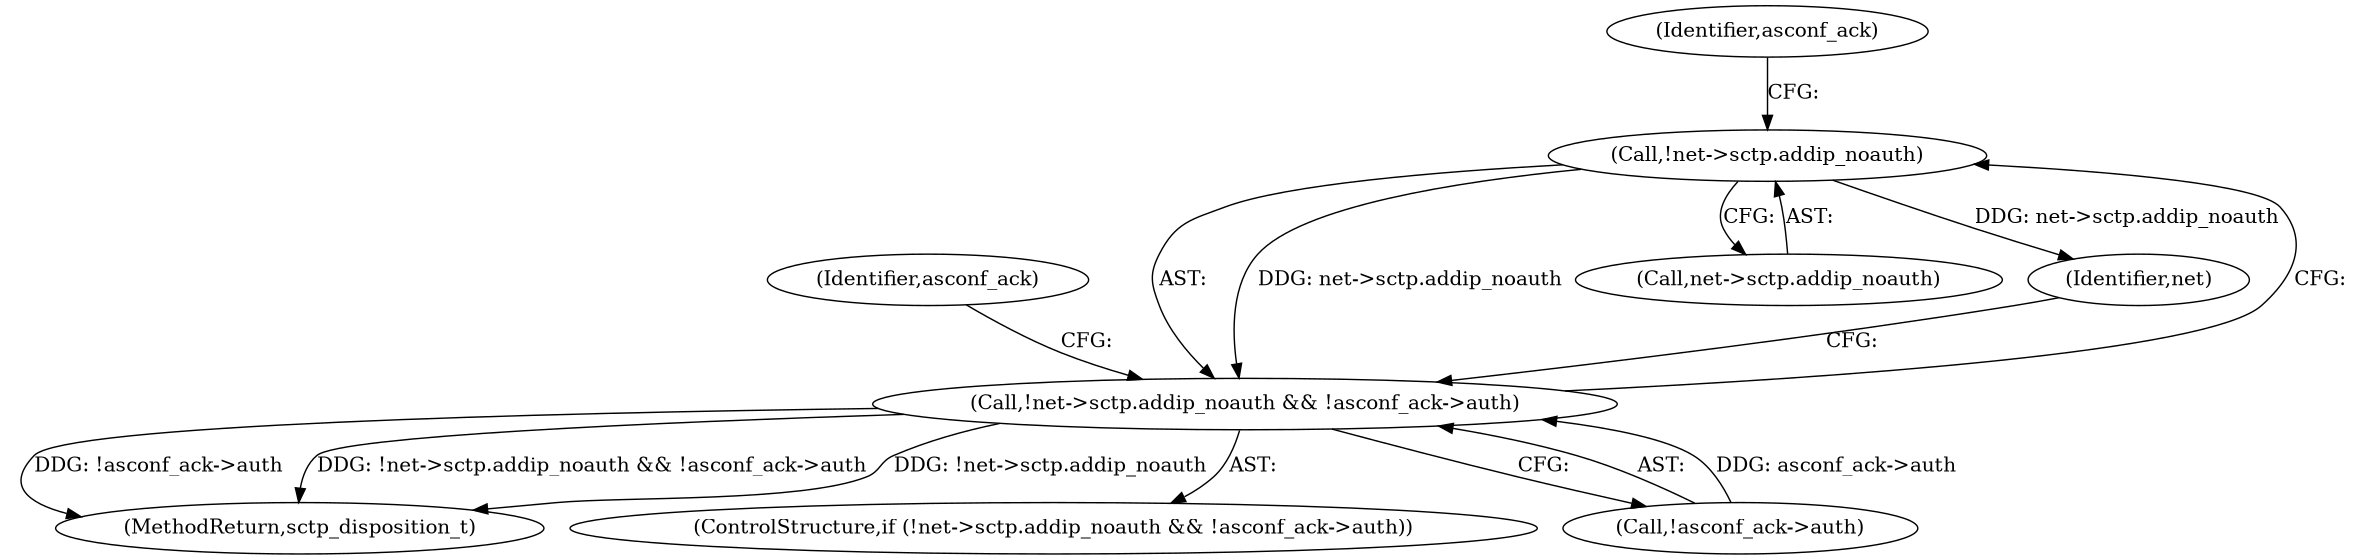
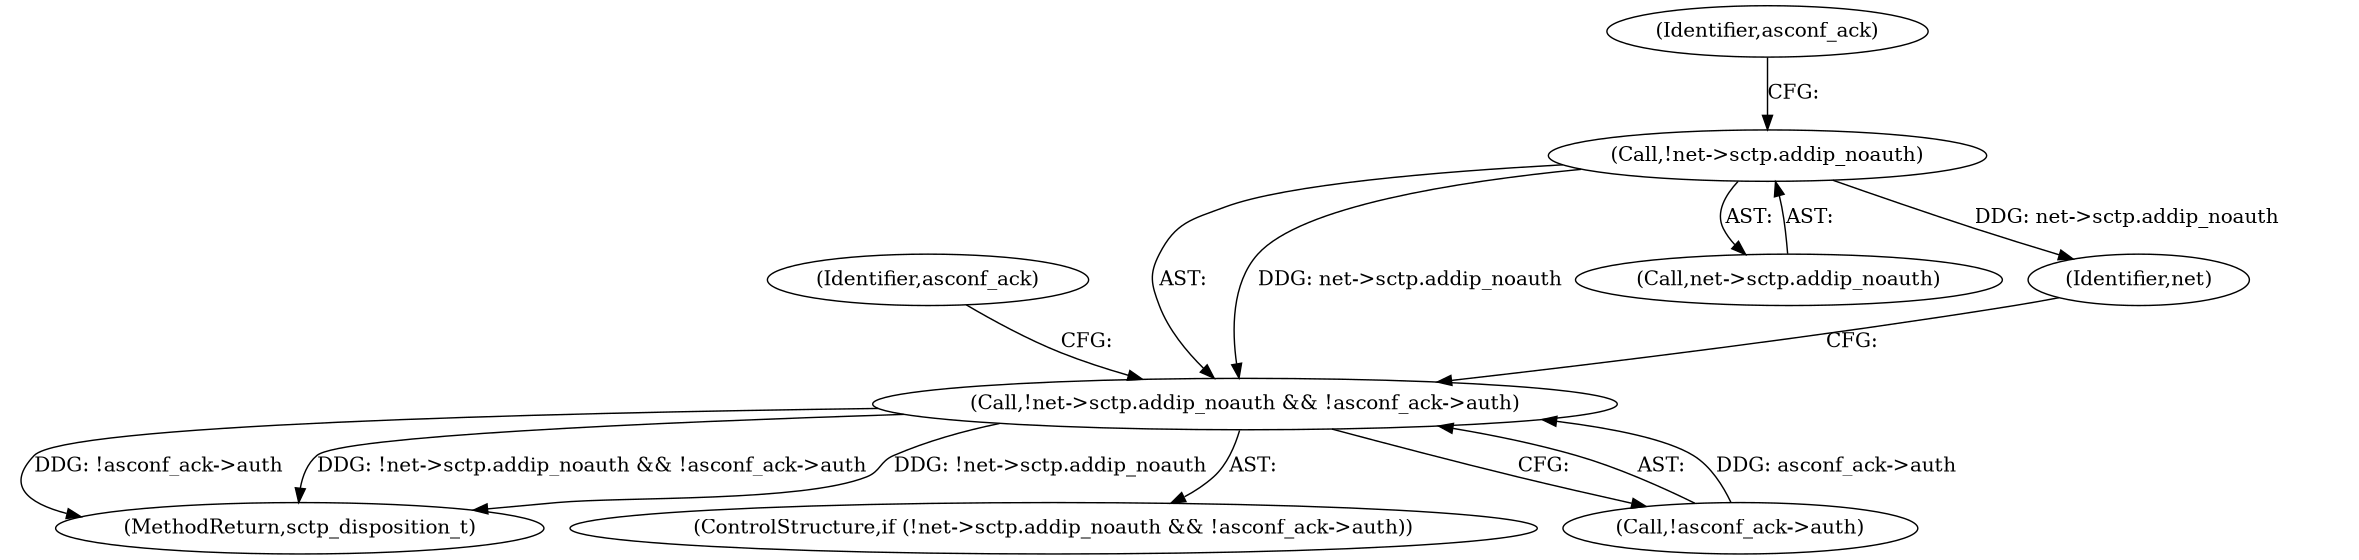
(1752, 218) -> (1752, 218)
(2120, 345) -> none
